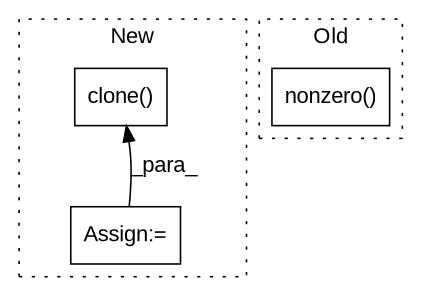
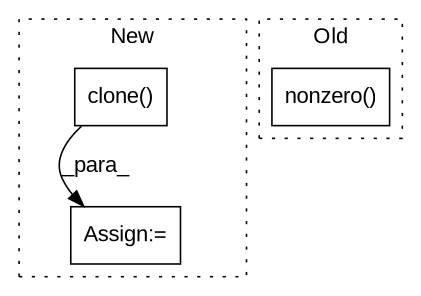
(131, 174) -> (60, 159)
